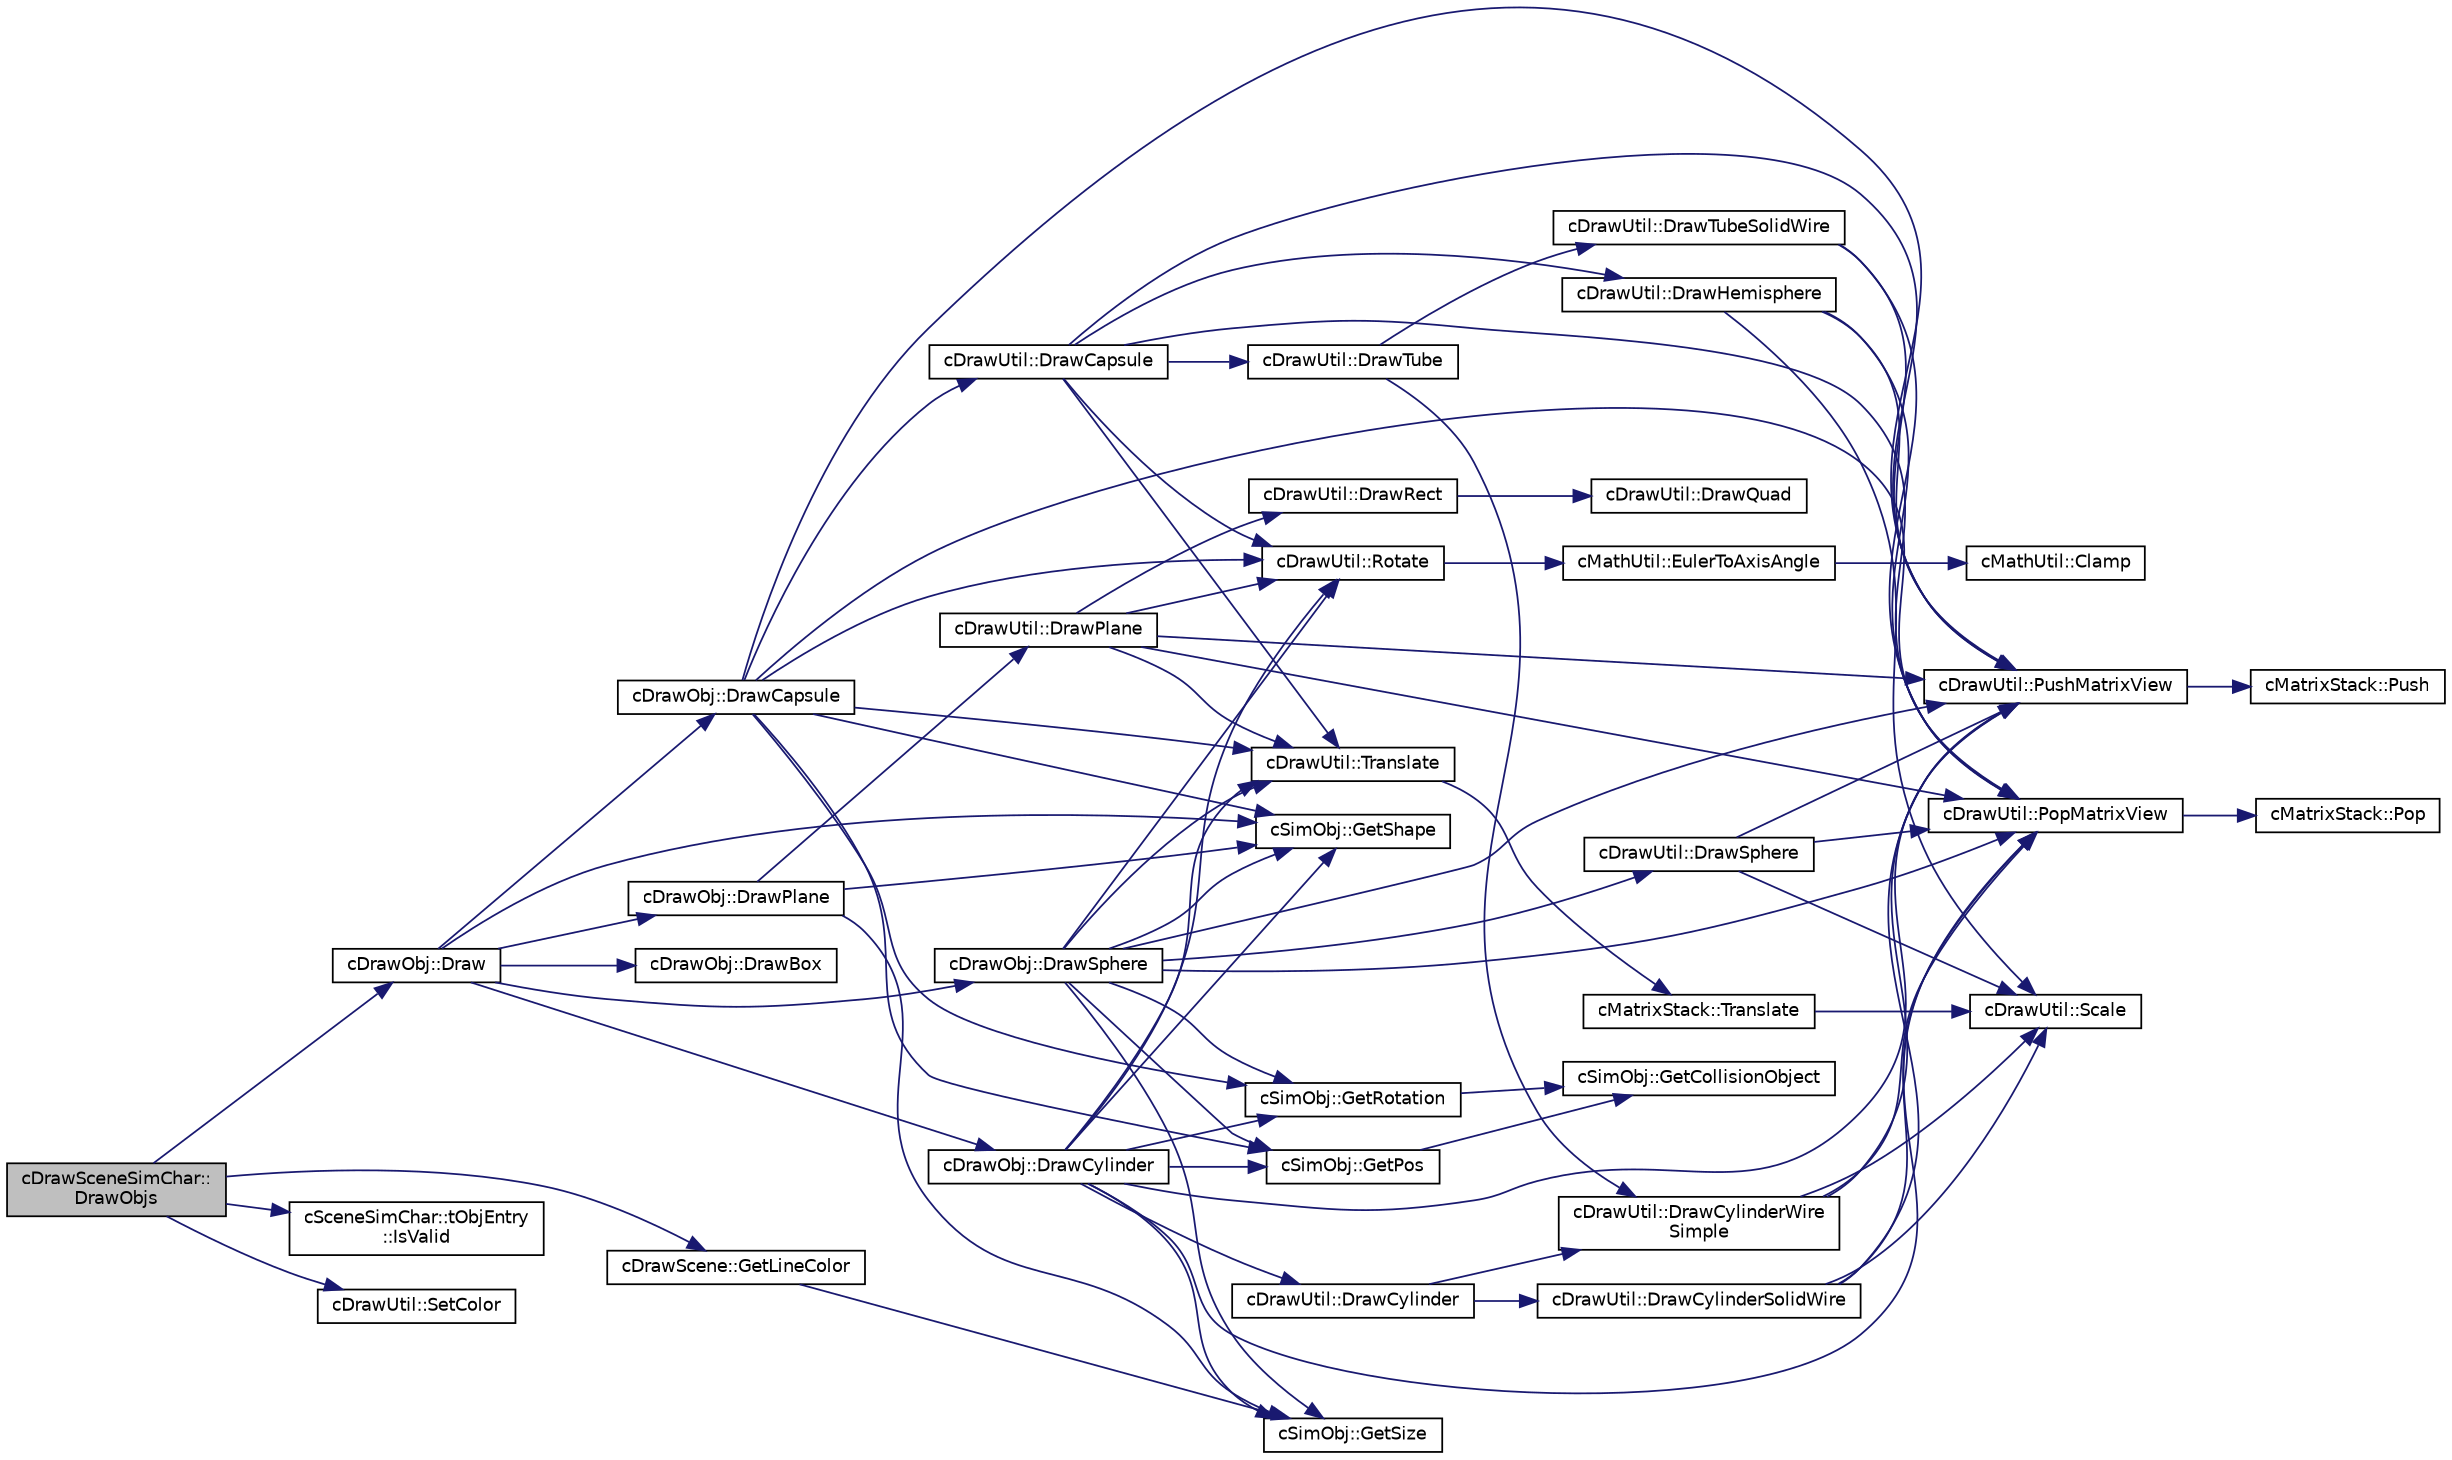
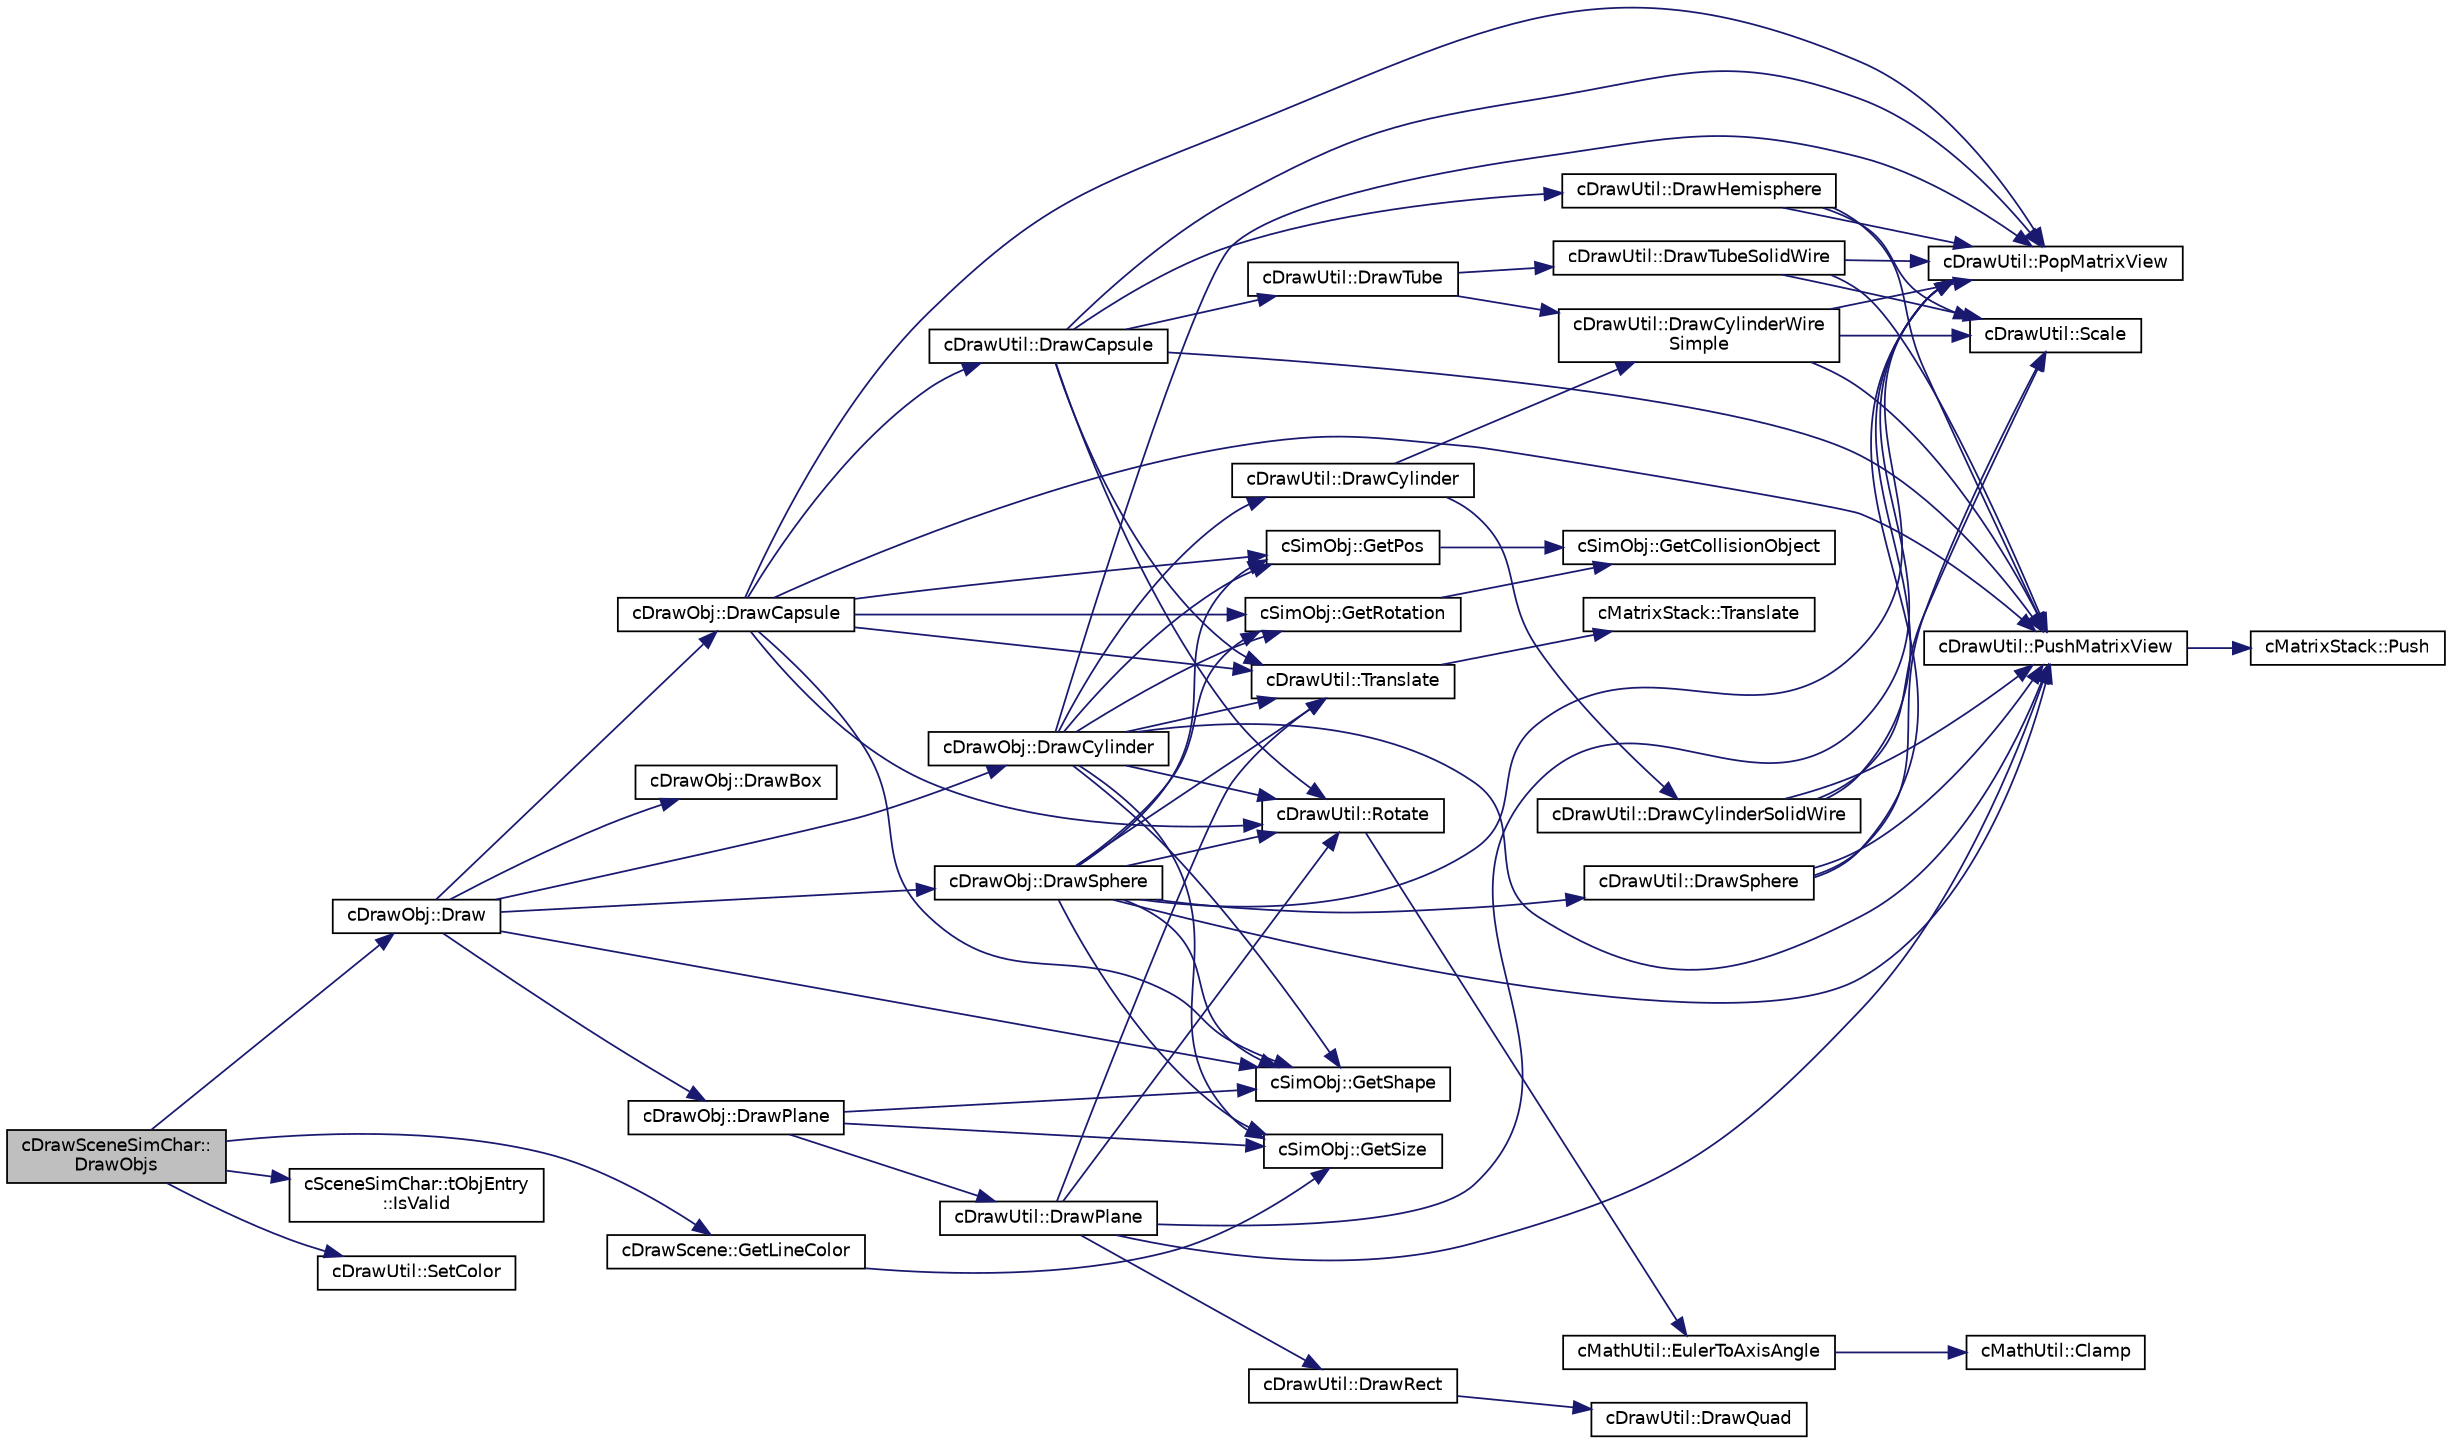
(2348, 816) -> none
(1883, 1012) -> (1873, 294)
